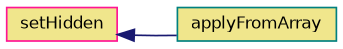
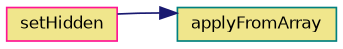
(156, 36) -> (139, 13)
